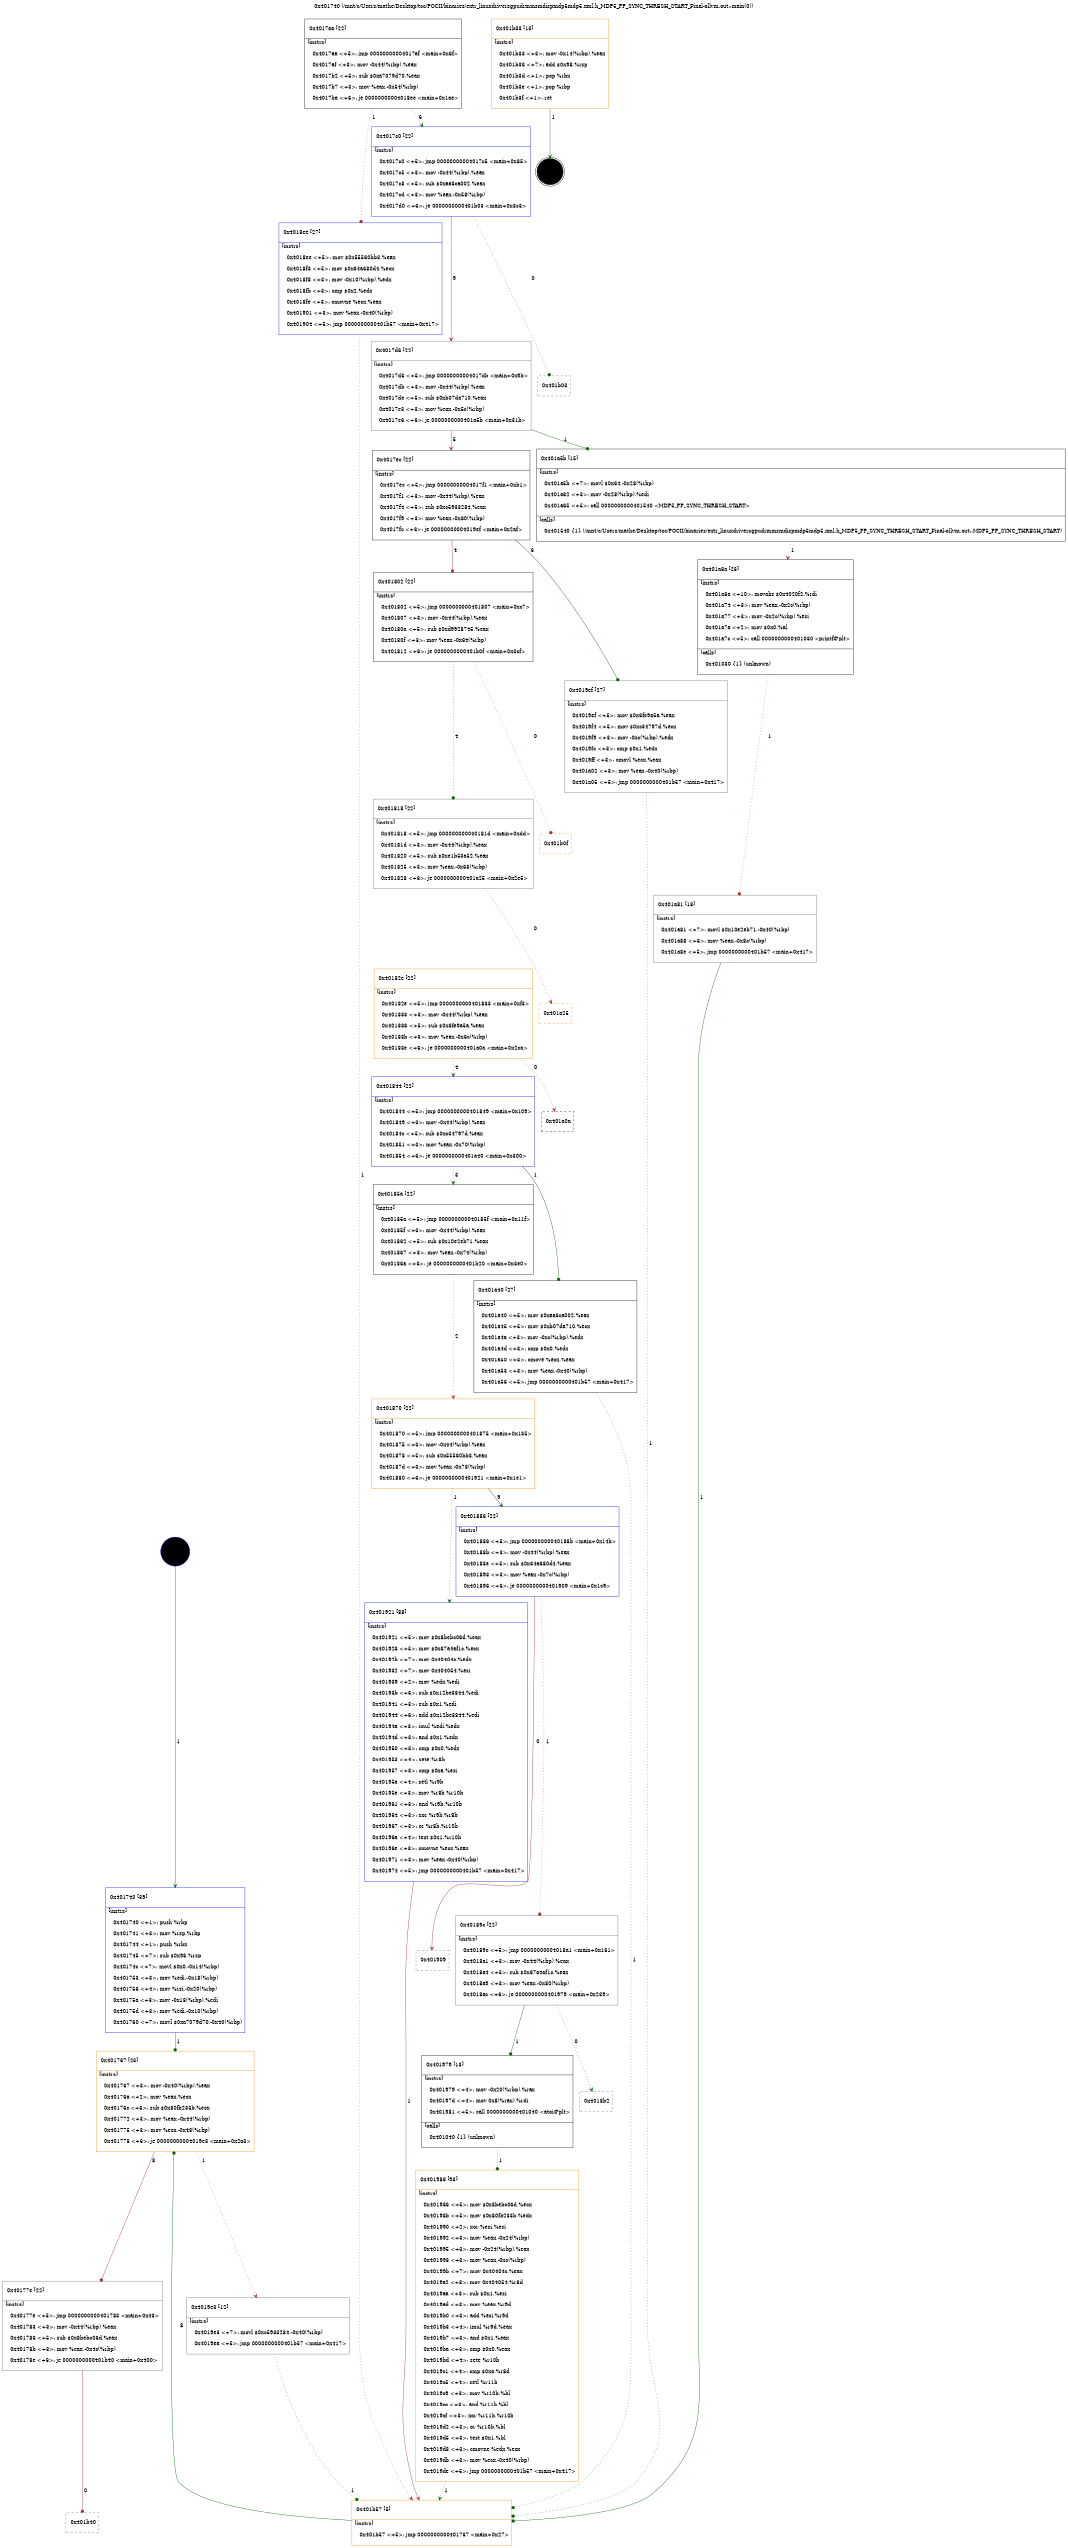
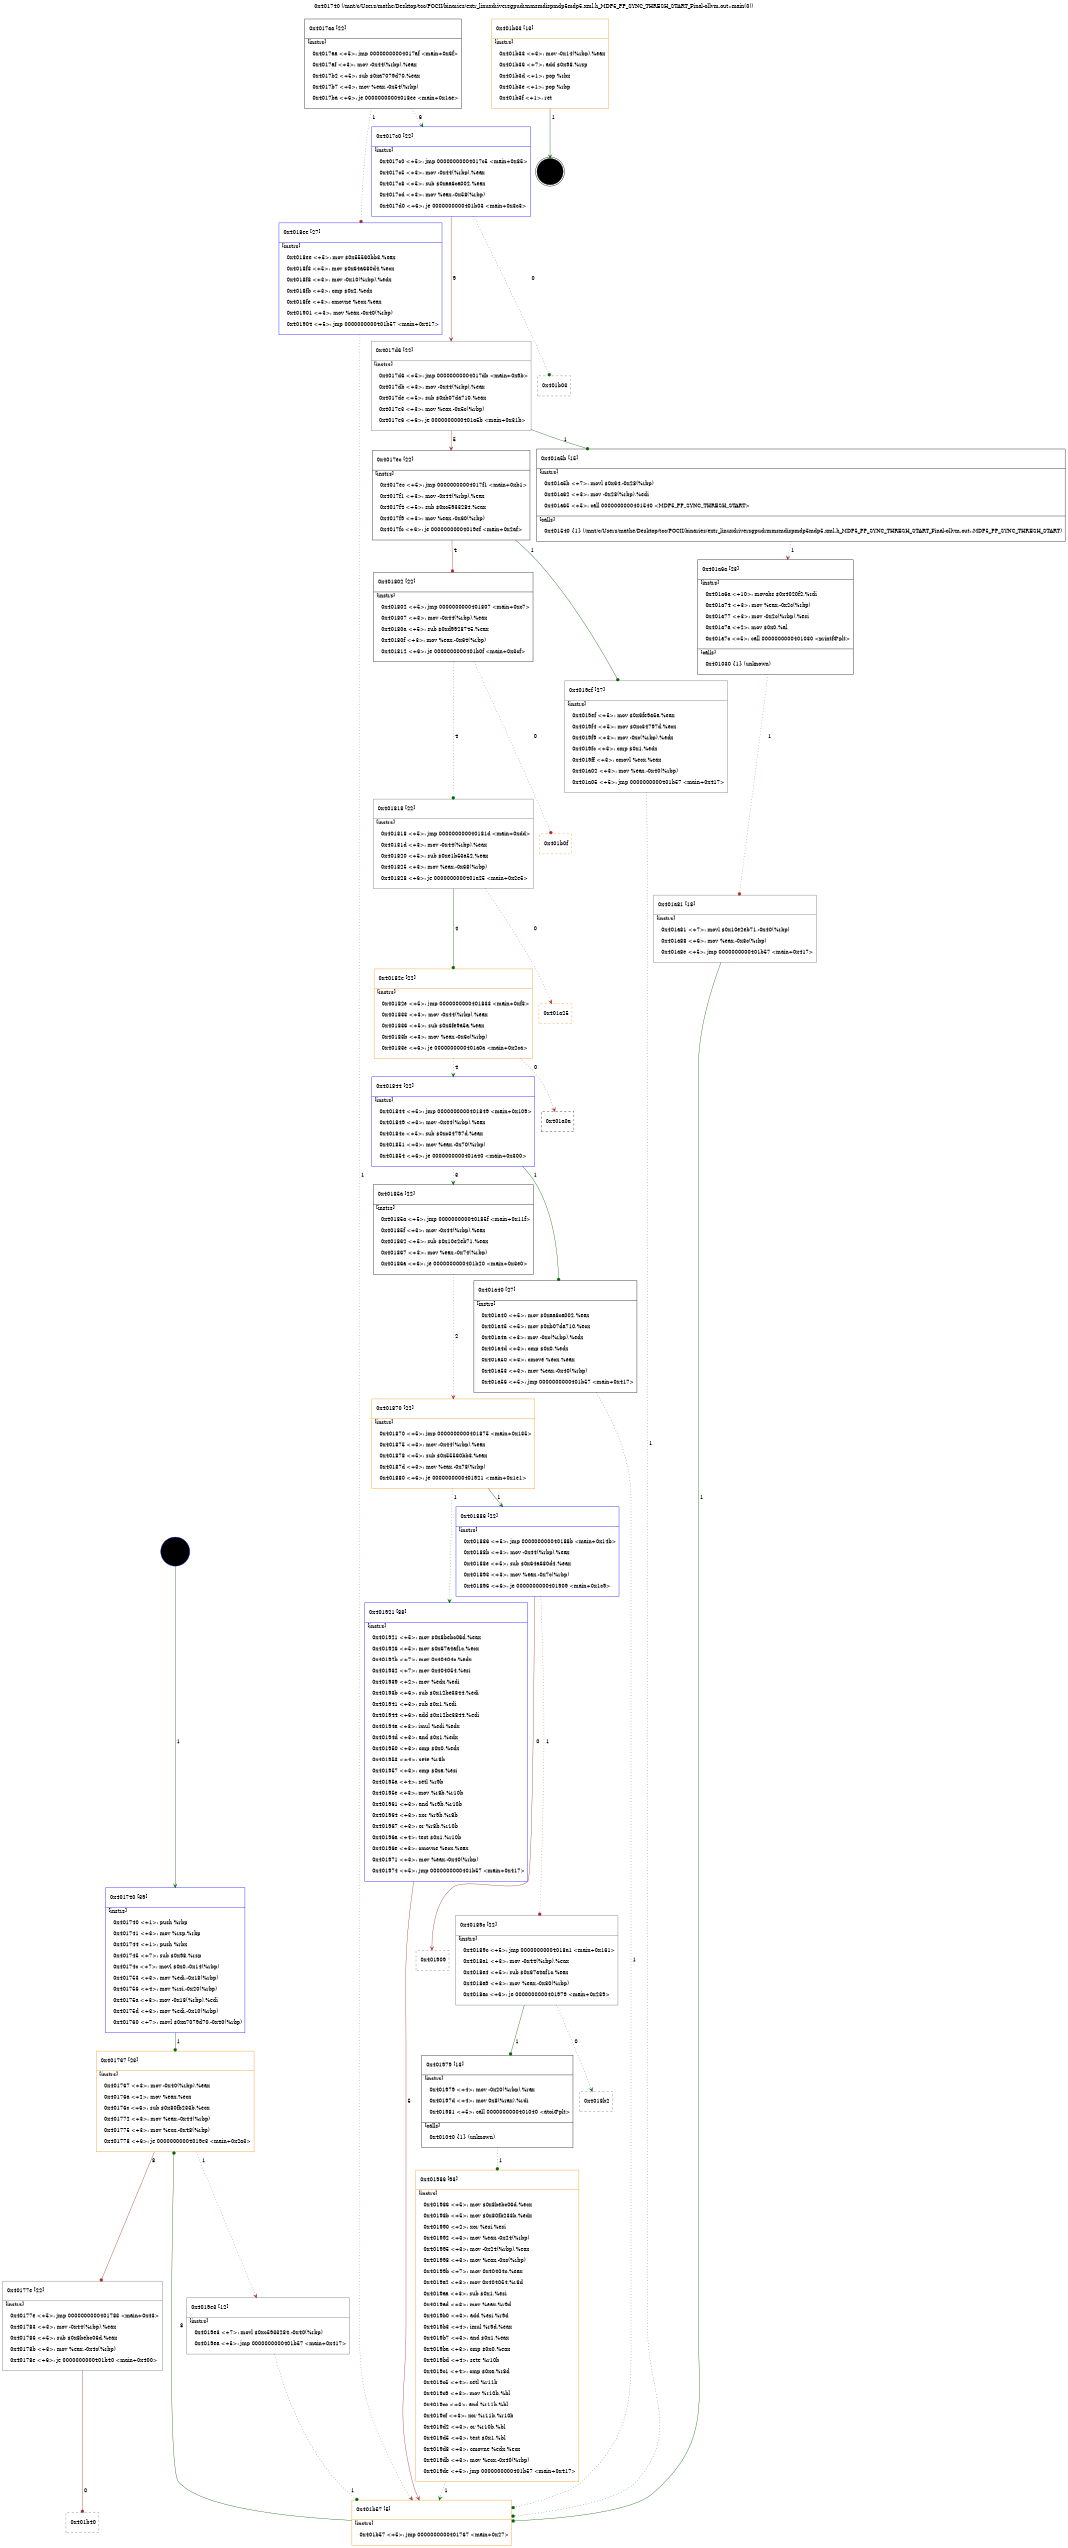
(532, 551) -> (532, 551)
none -> (453, 927)
(498, 1498) -> (498, 1498)
(408, 2101) -> (408, 2101)
